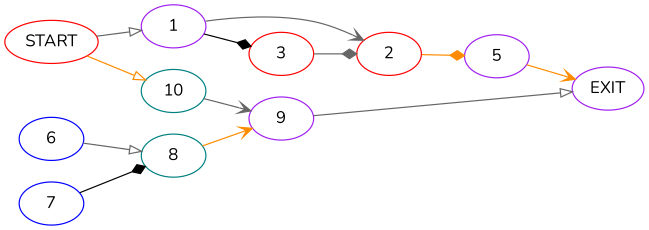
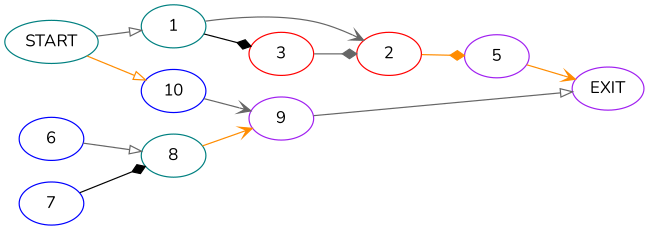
(174, 26) -> (174, 26)
(51, 42) -> (51, 42)
(174, 91) -> (174, 91)
